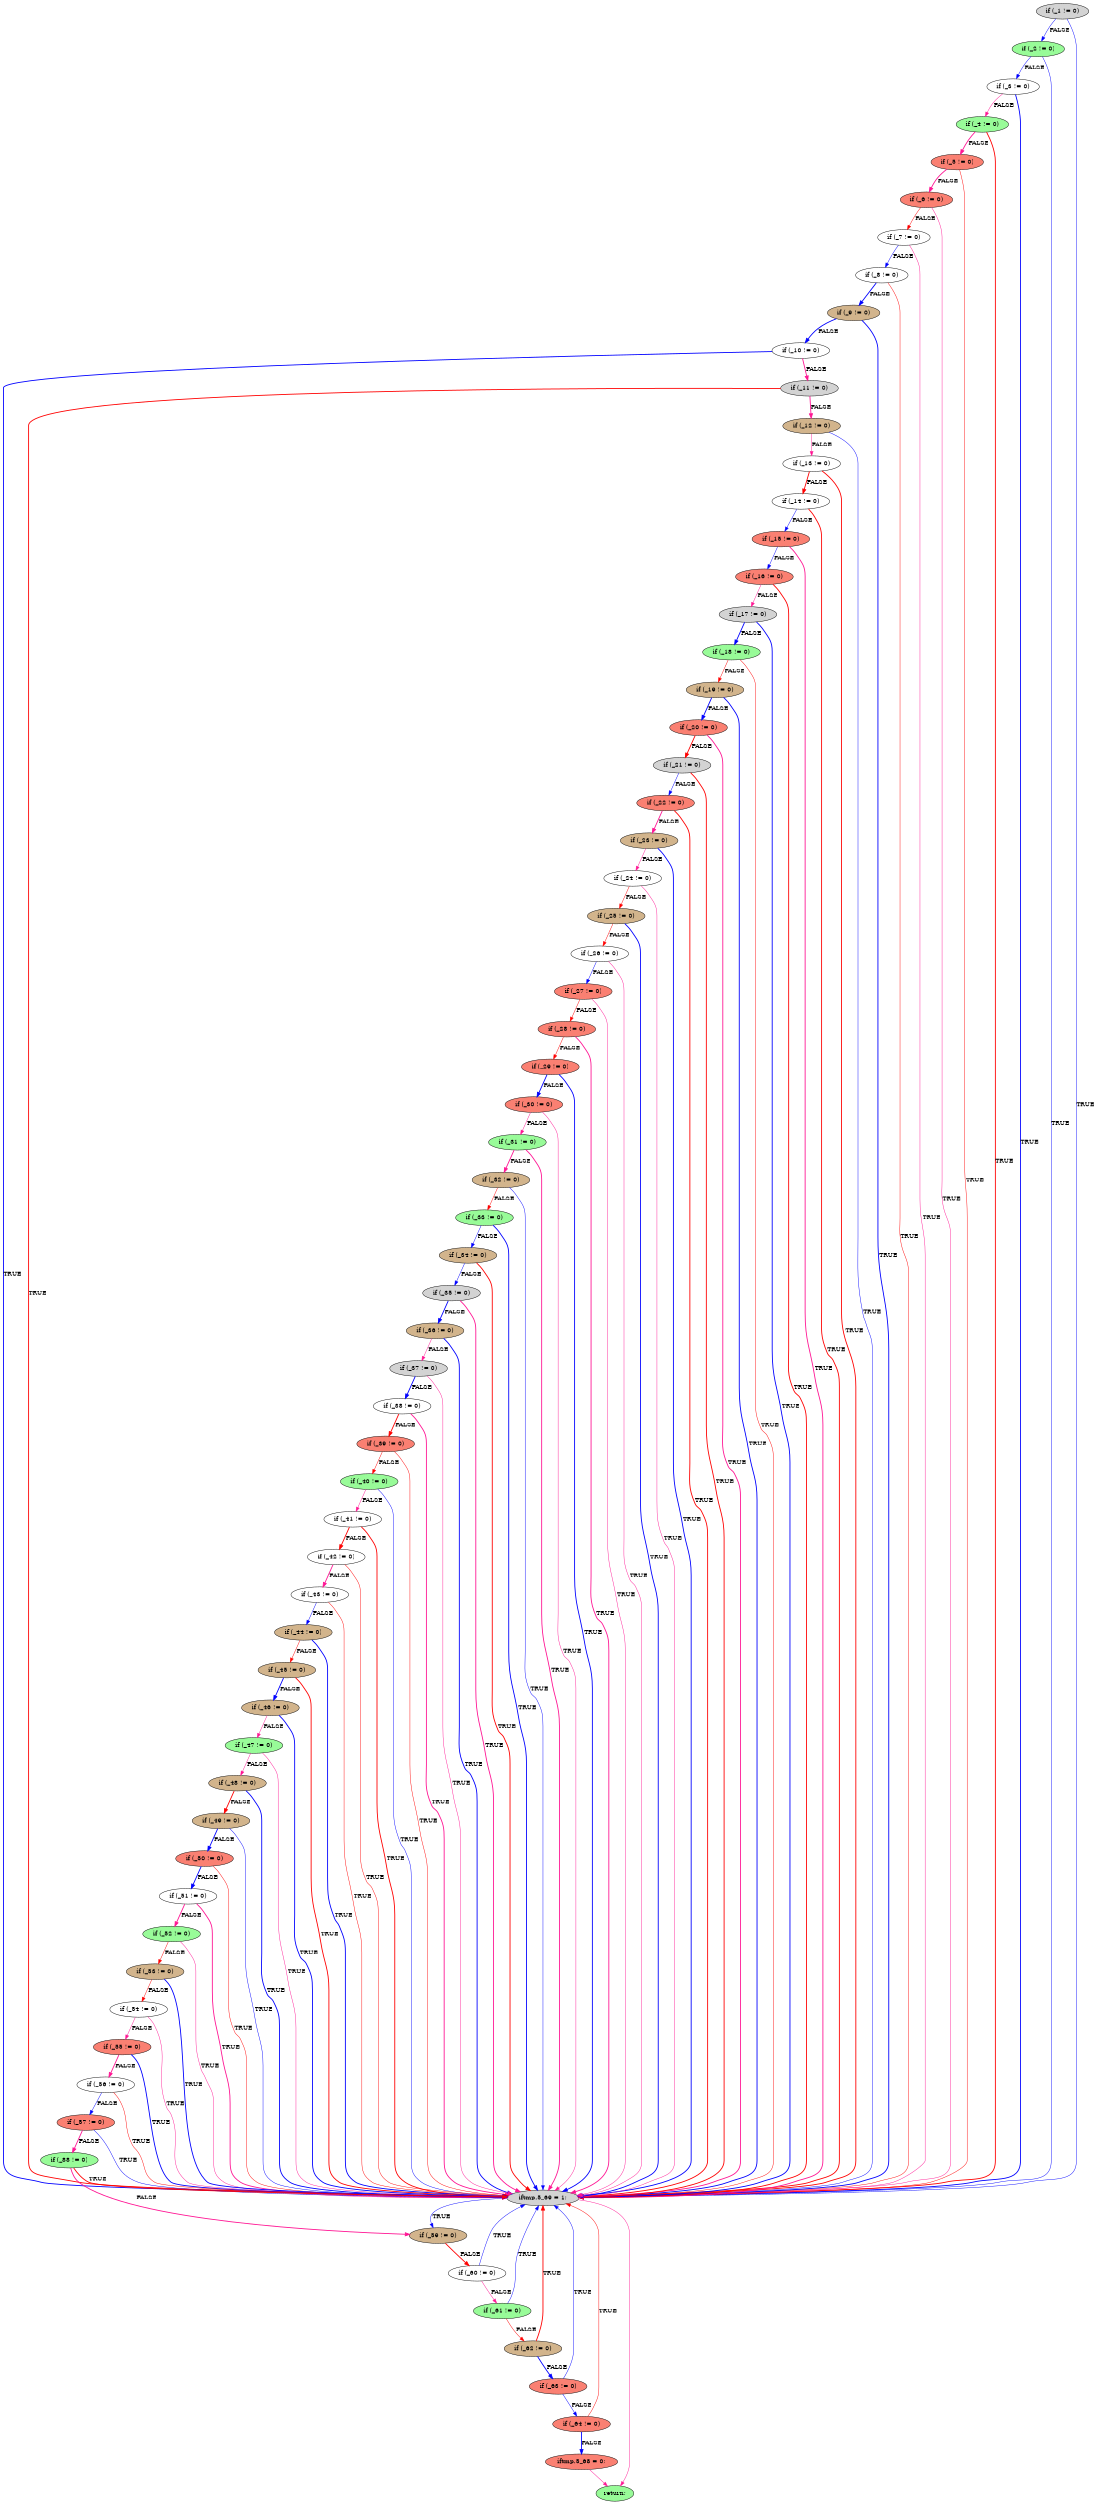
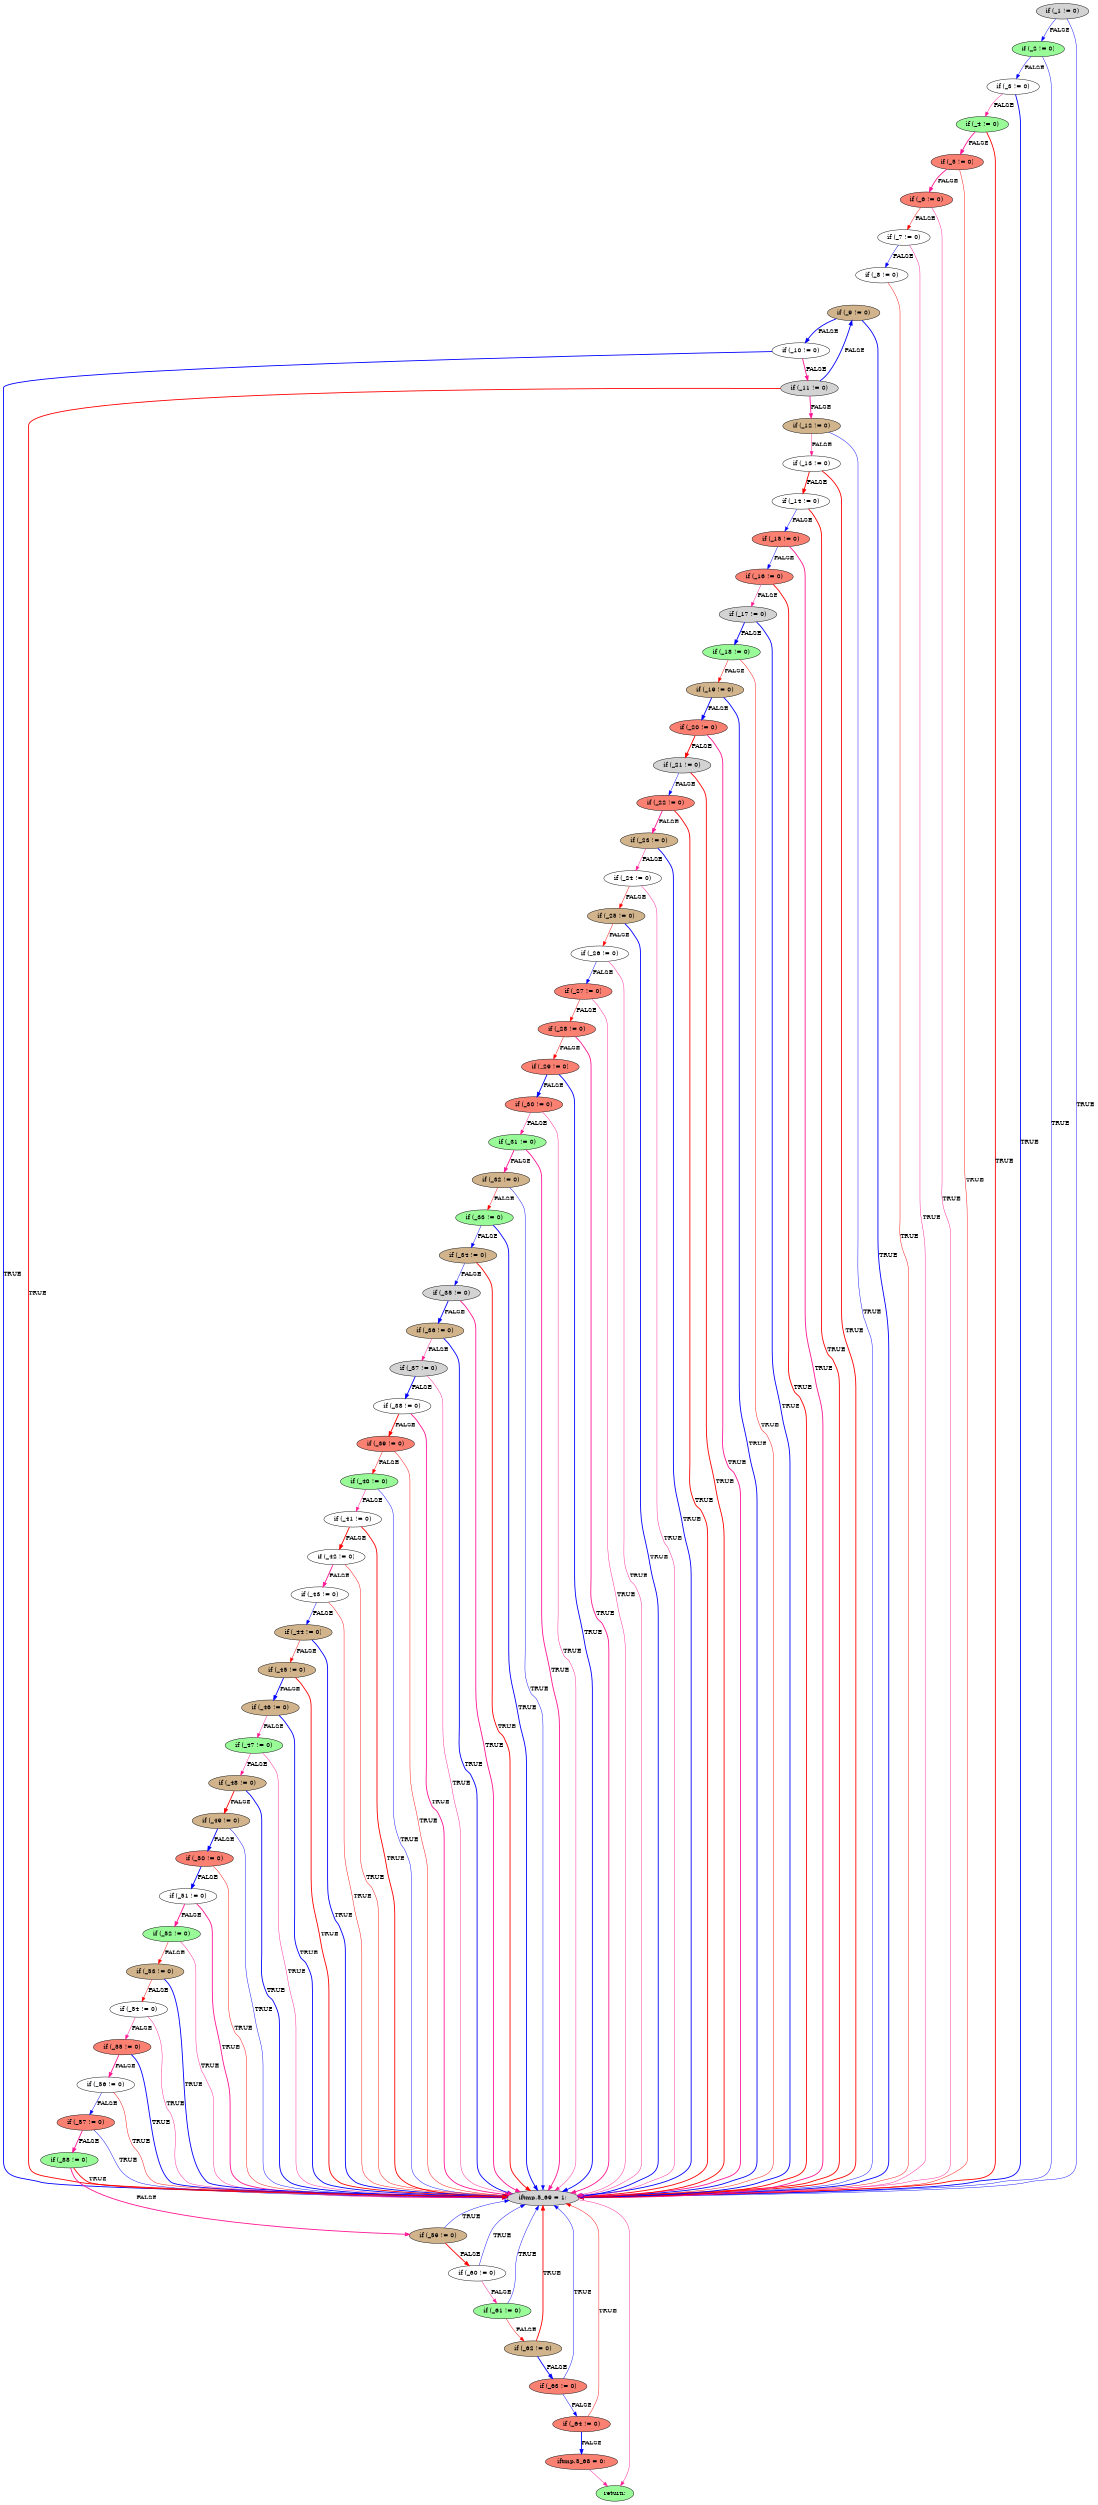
(869, 292) -> (839, 355)
(463, 2202) -> (472, 2209)
